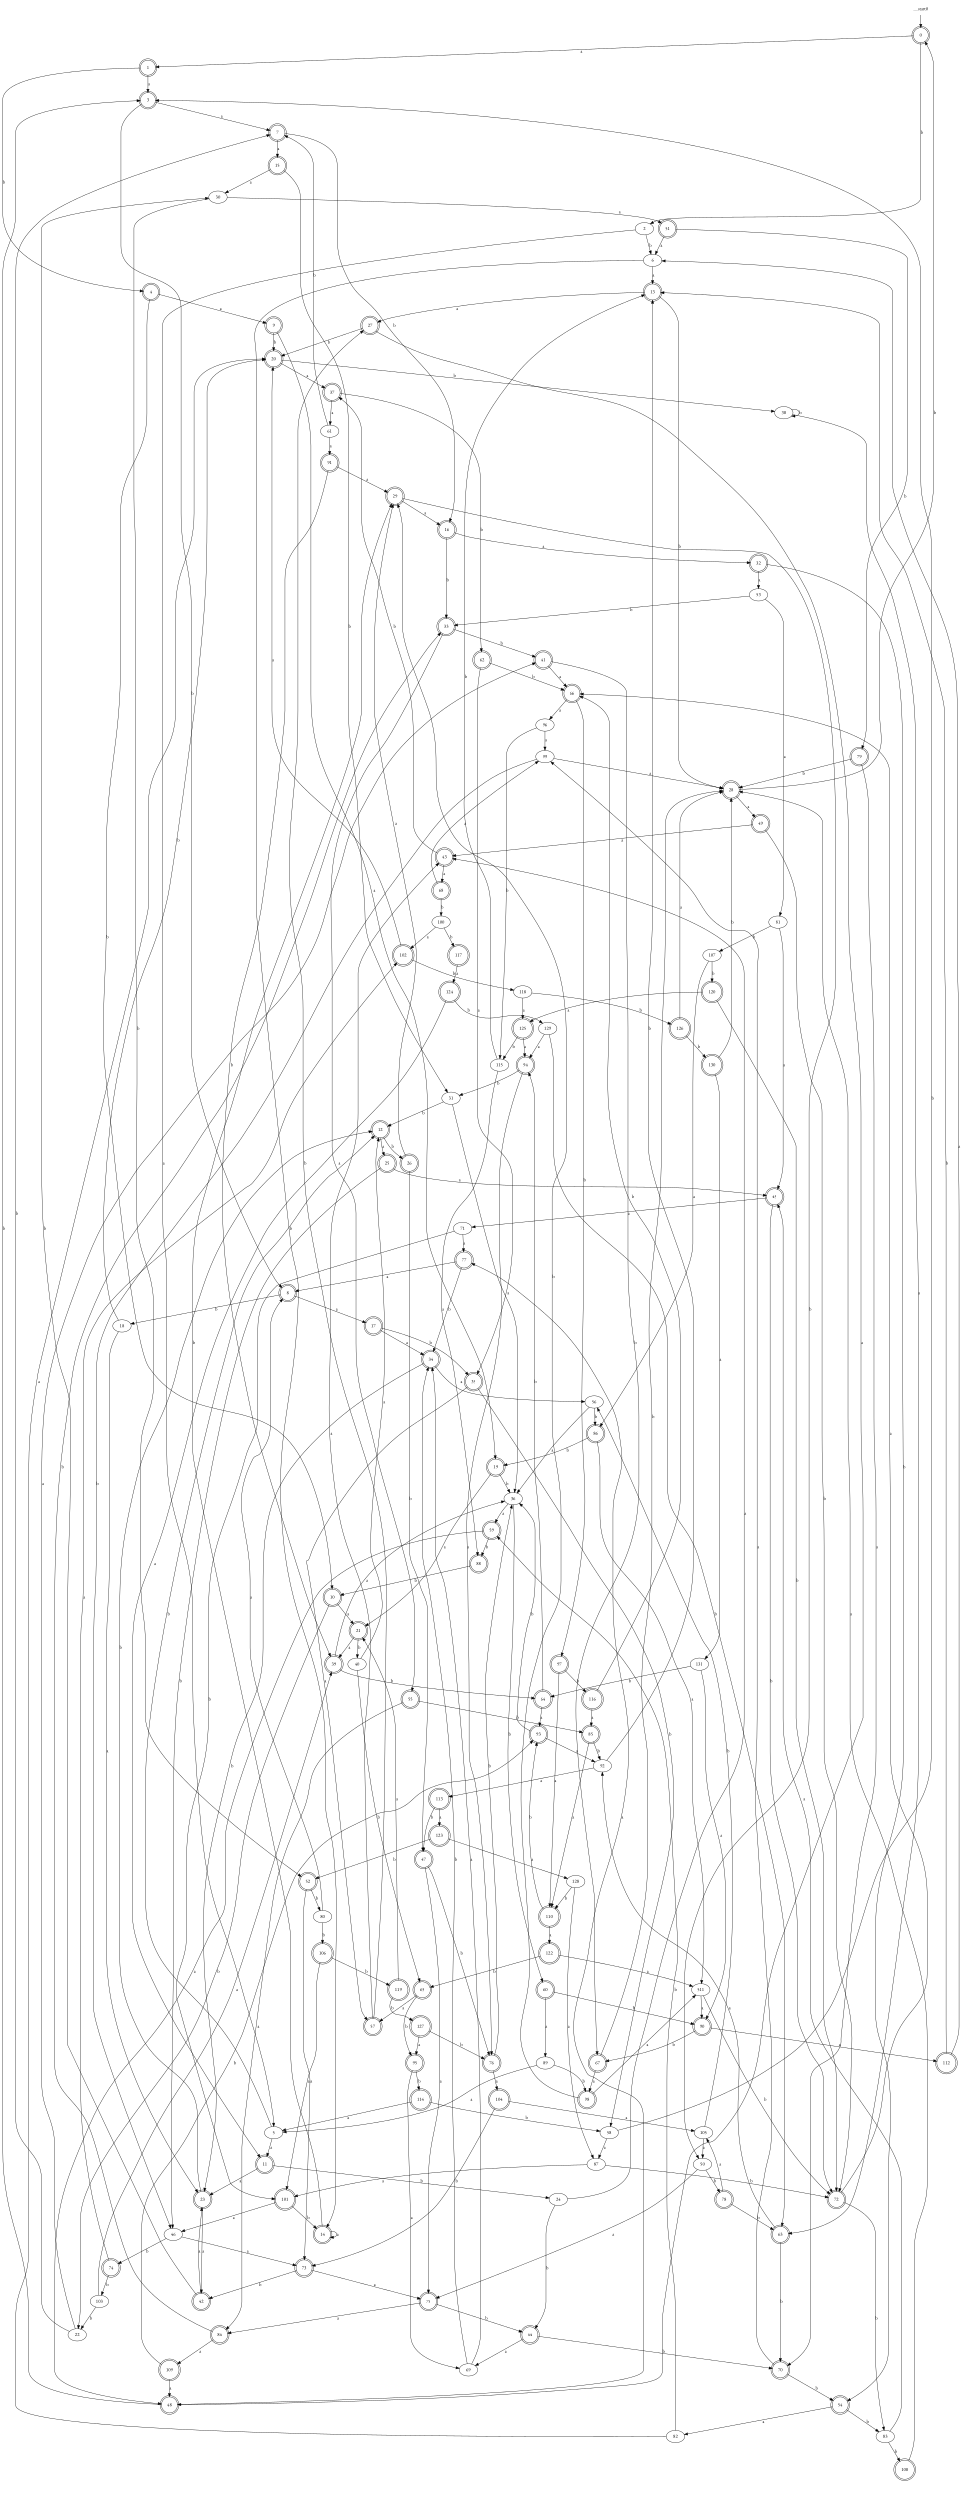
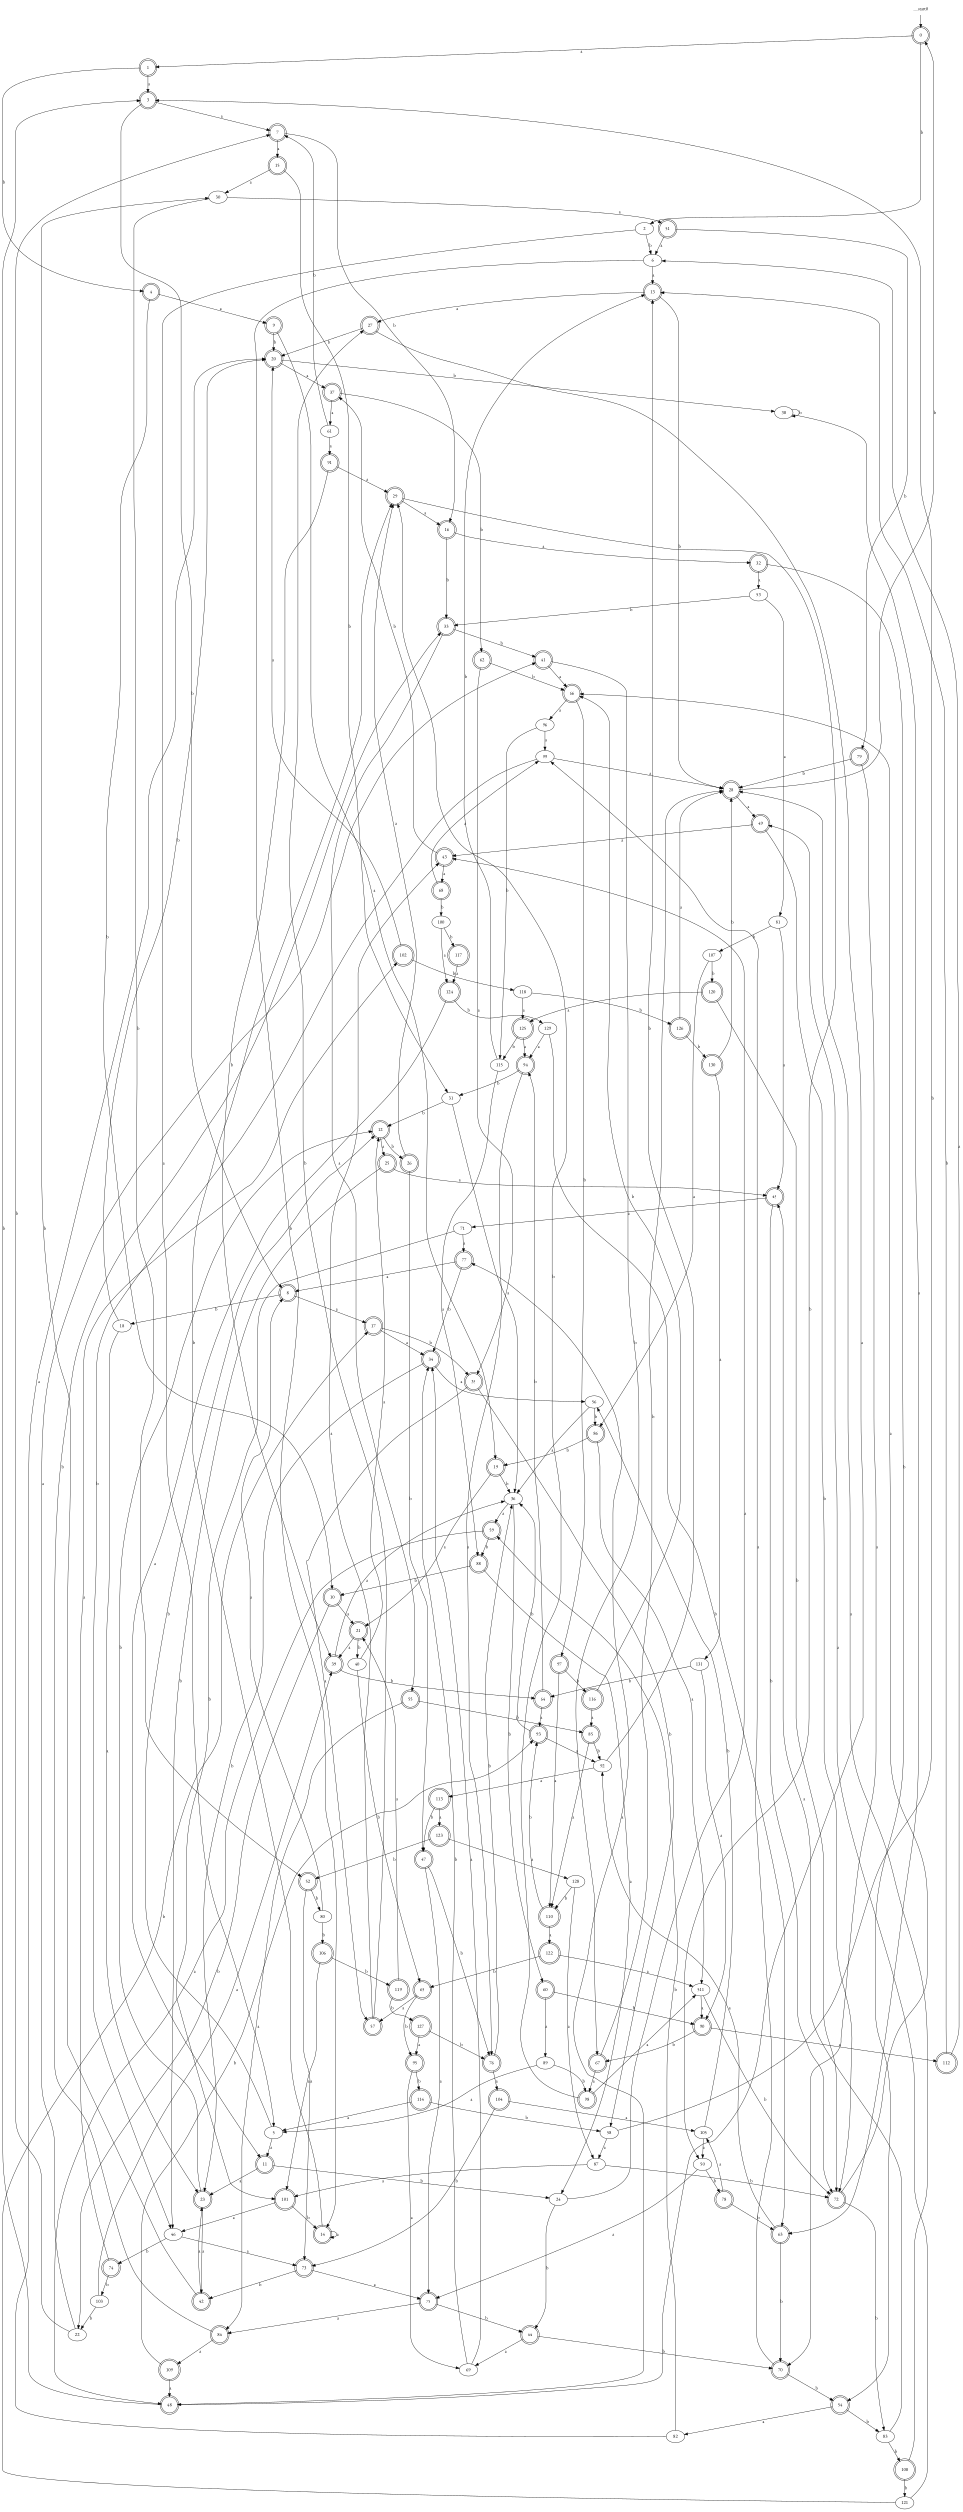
(424, 937) -> (442, 954)
none -> (628, 1857)
none -> (905, 2503)
